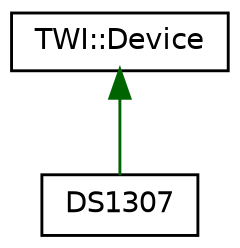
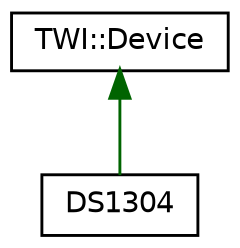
(120, 205) -> (120, 205)
